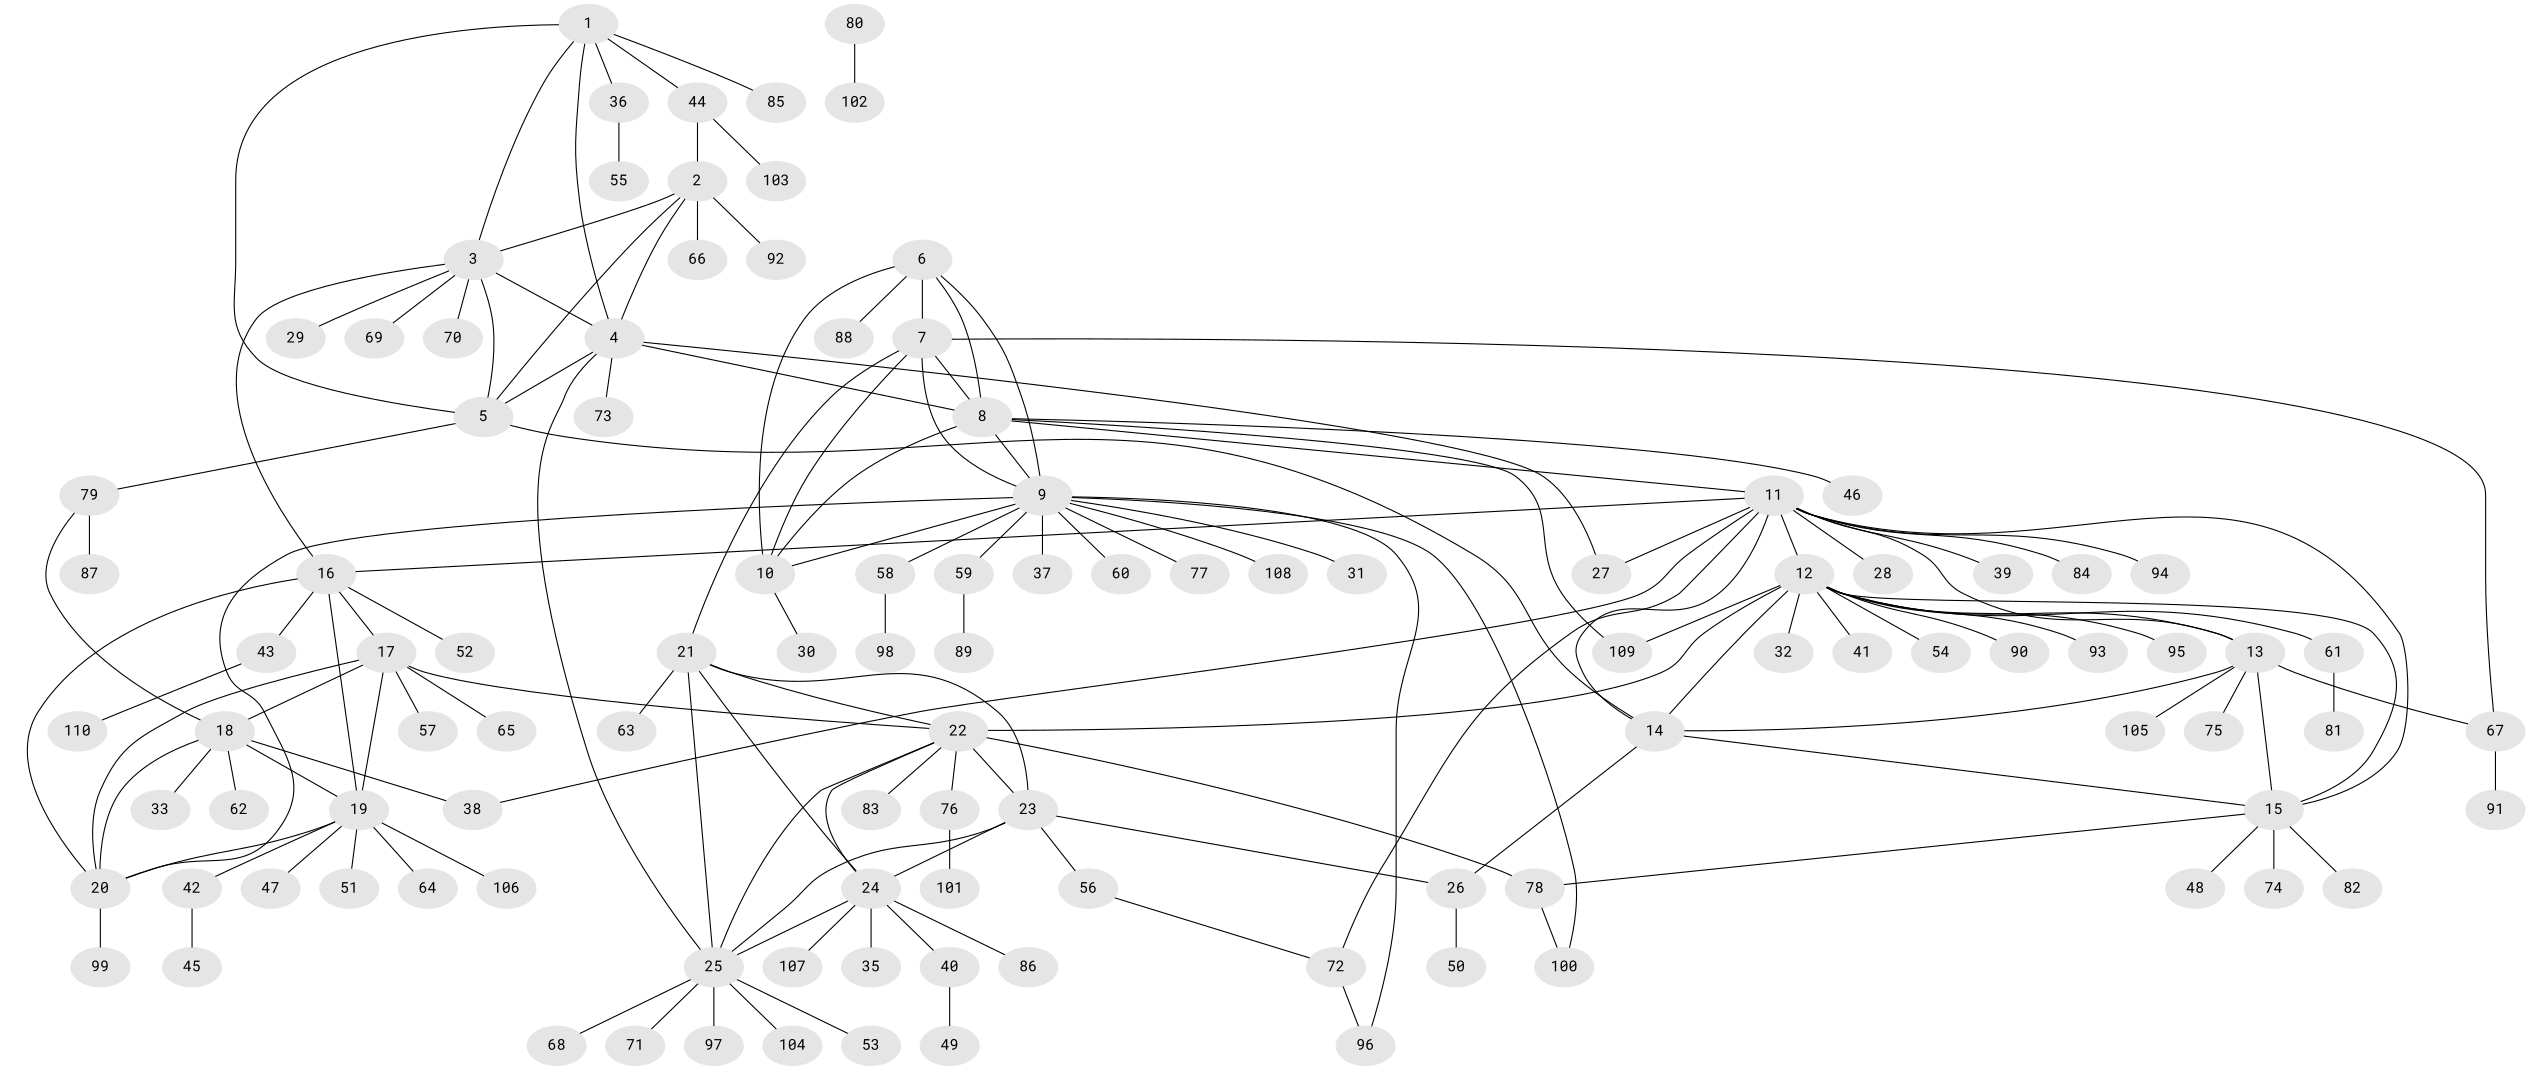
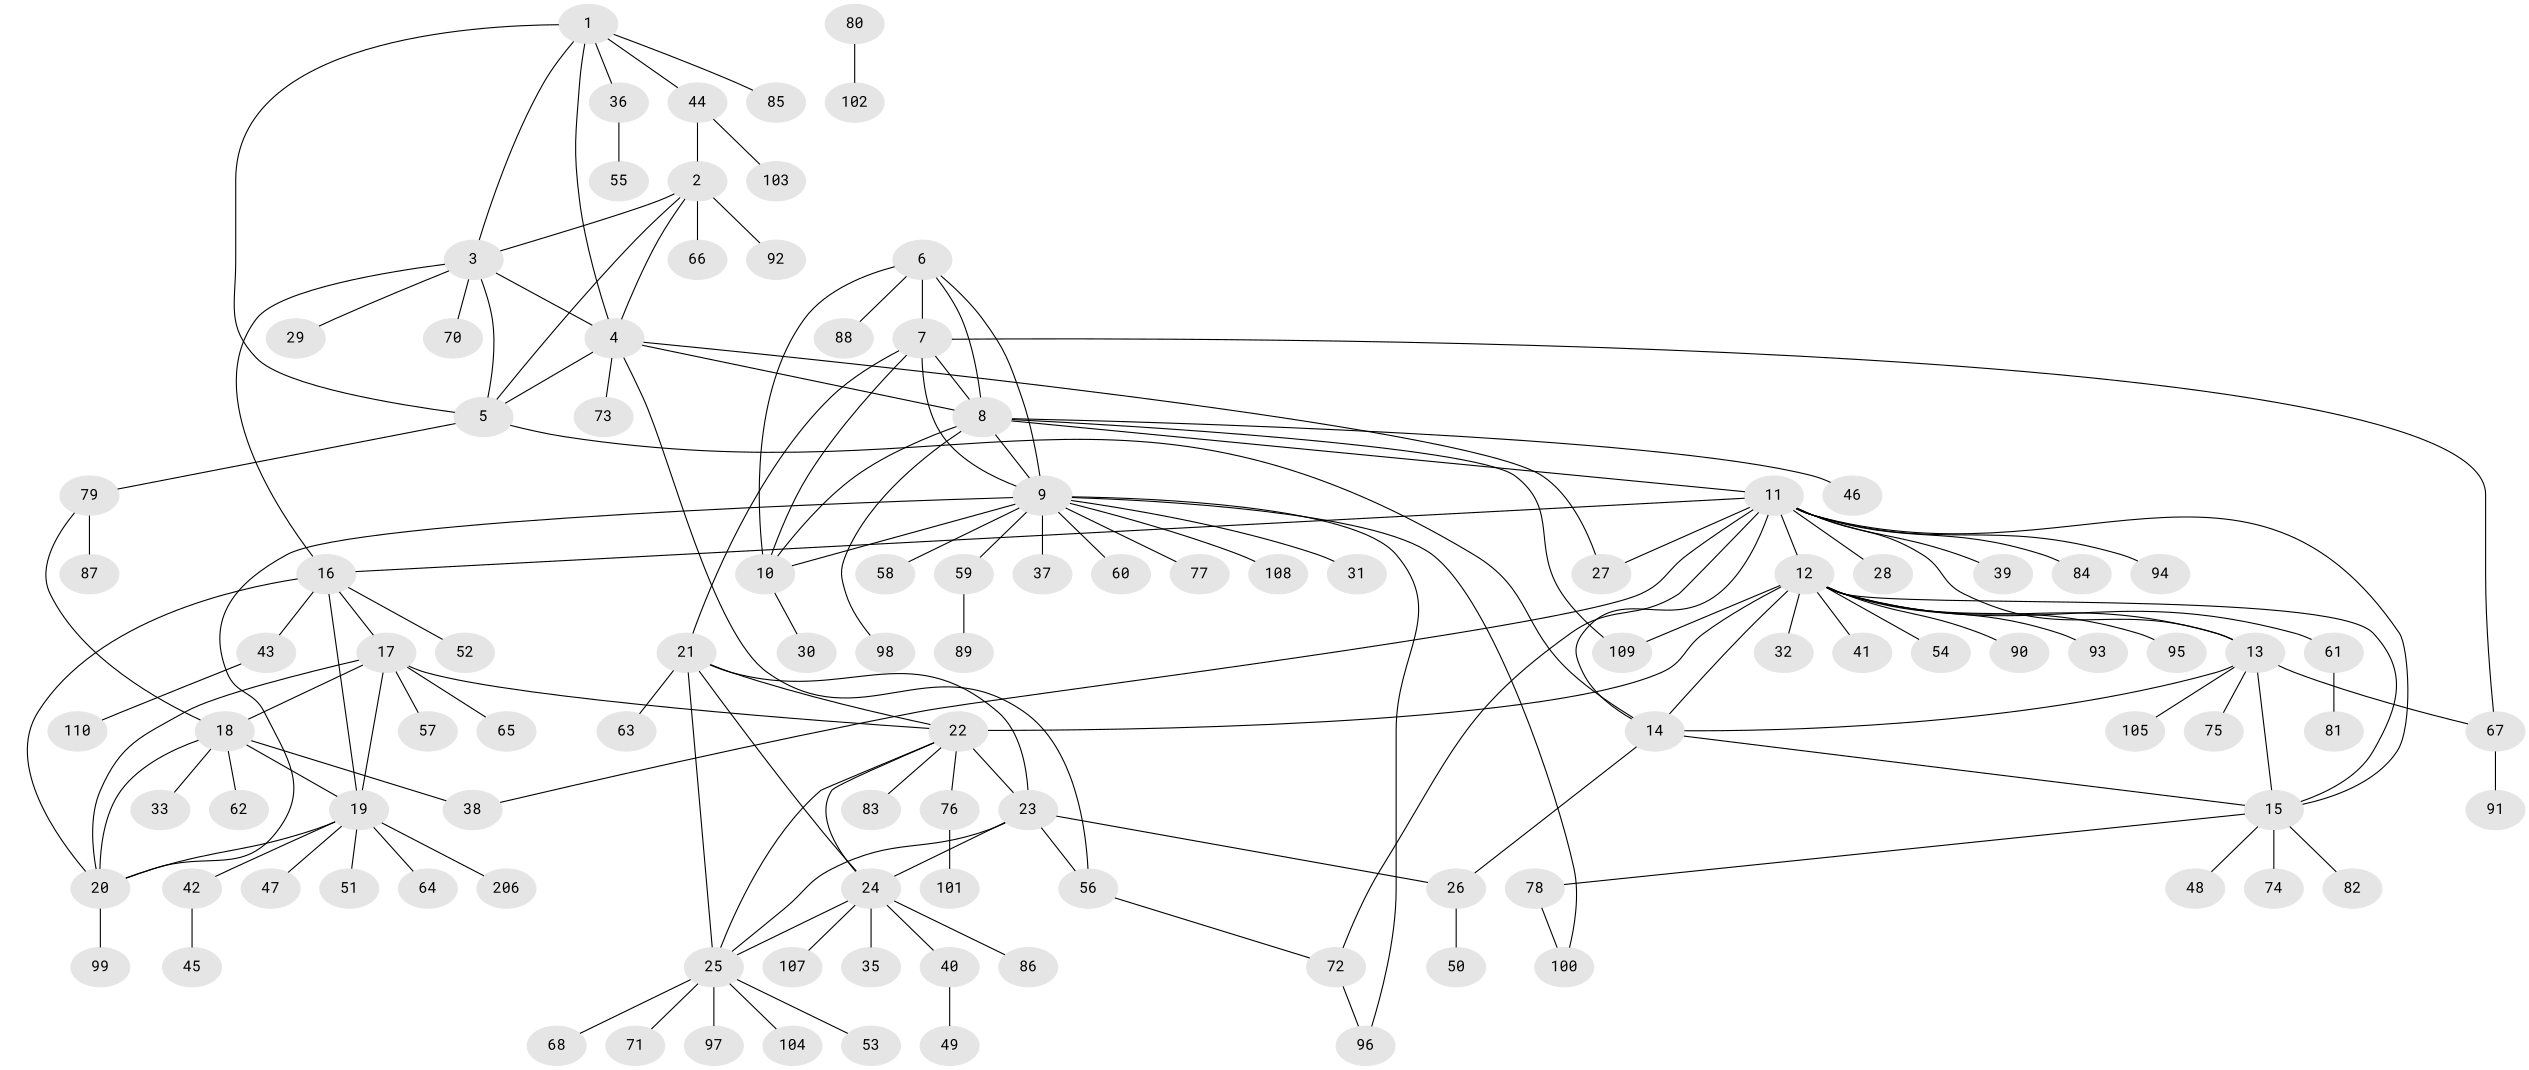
(374, 338) -> none
(885, 614) -> (866, 519)
(562, 660) -> (849, 697)
(1252, 796) -> none
(506, 889) -> (506, 889)
